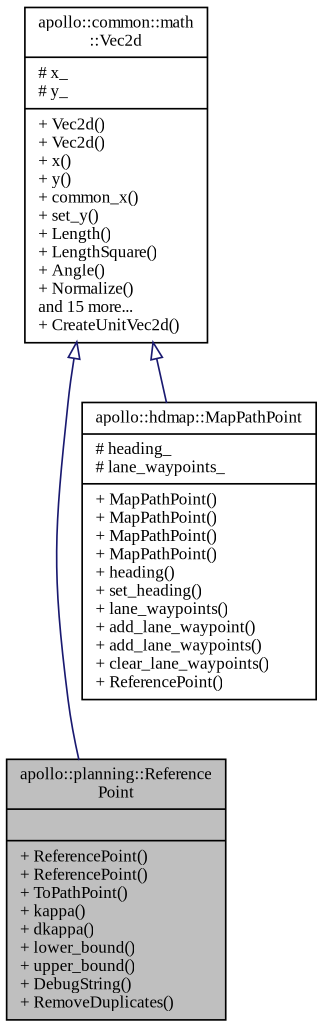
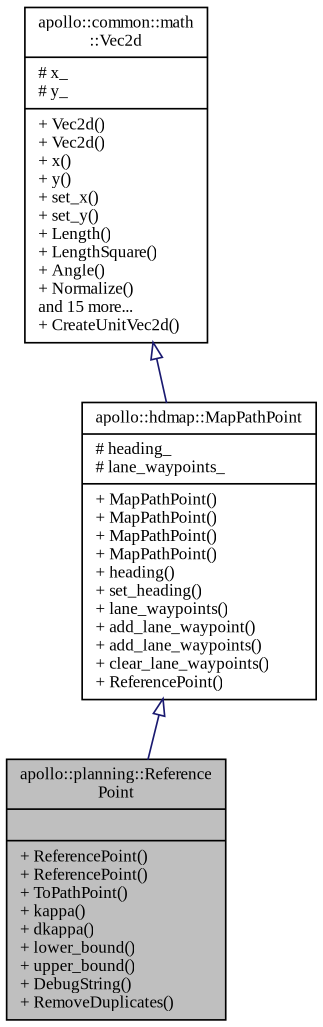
(89, 198) -> (69, 198)
(57, 560) -> (153, 737)
